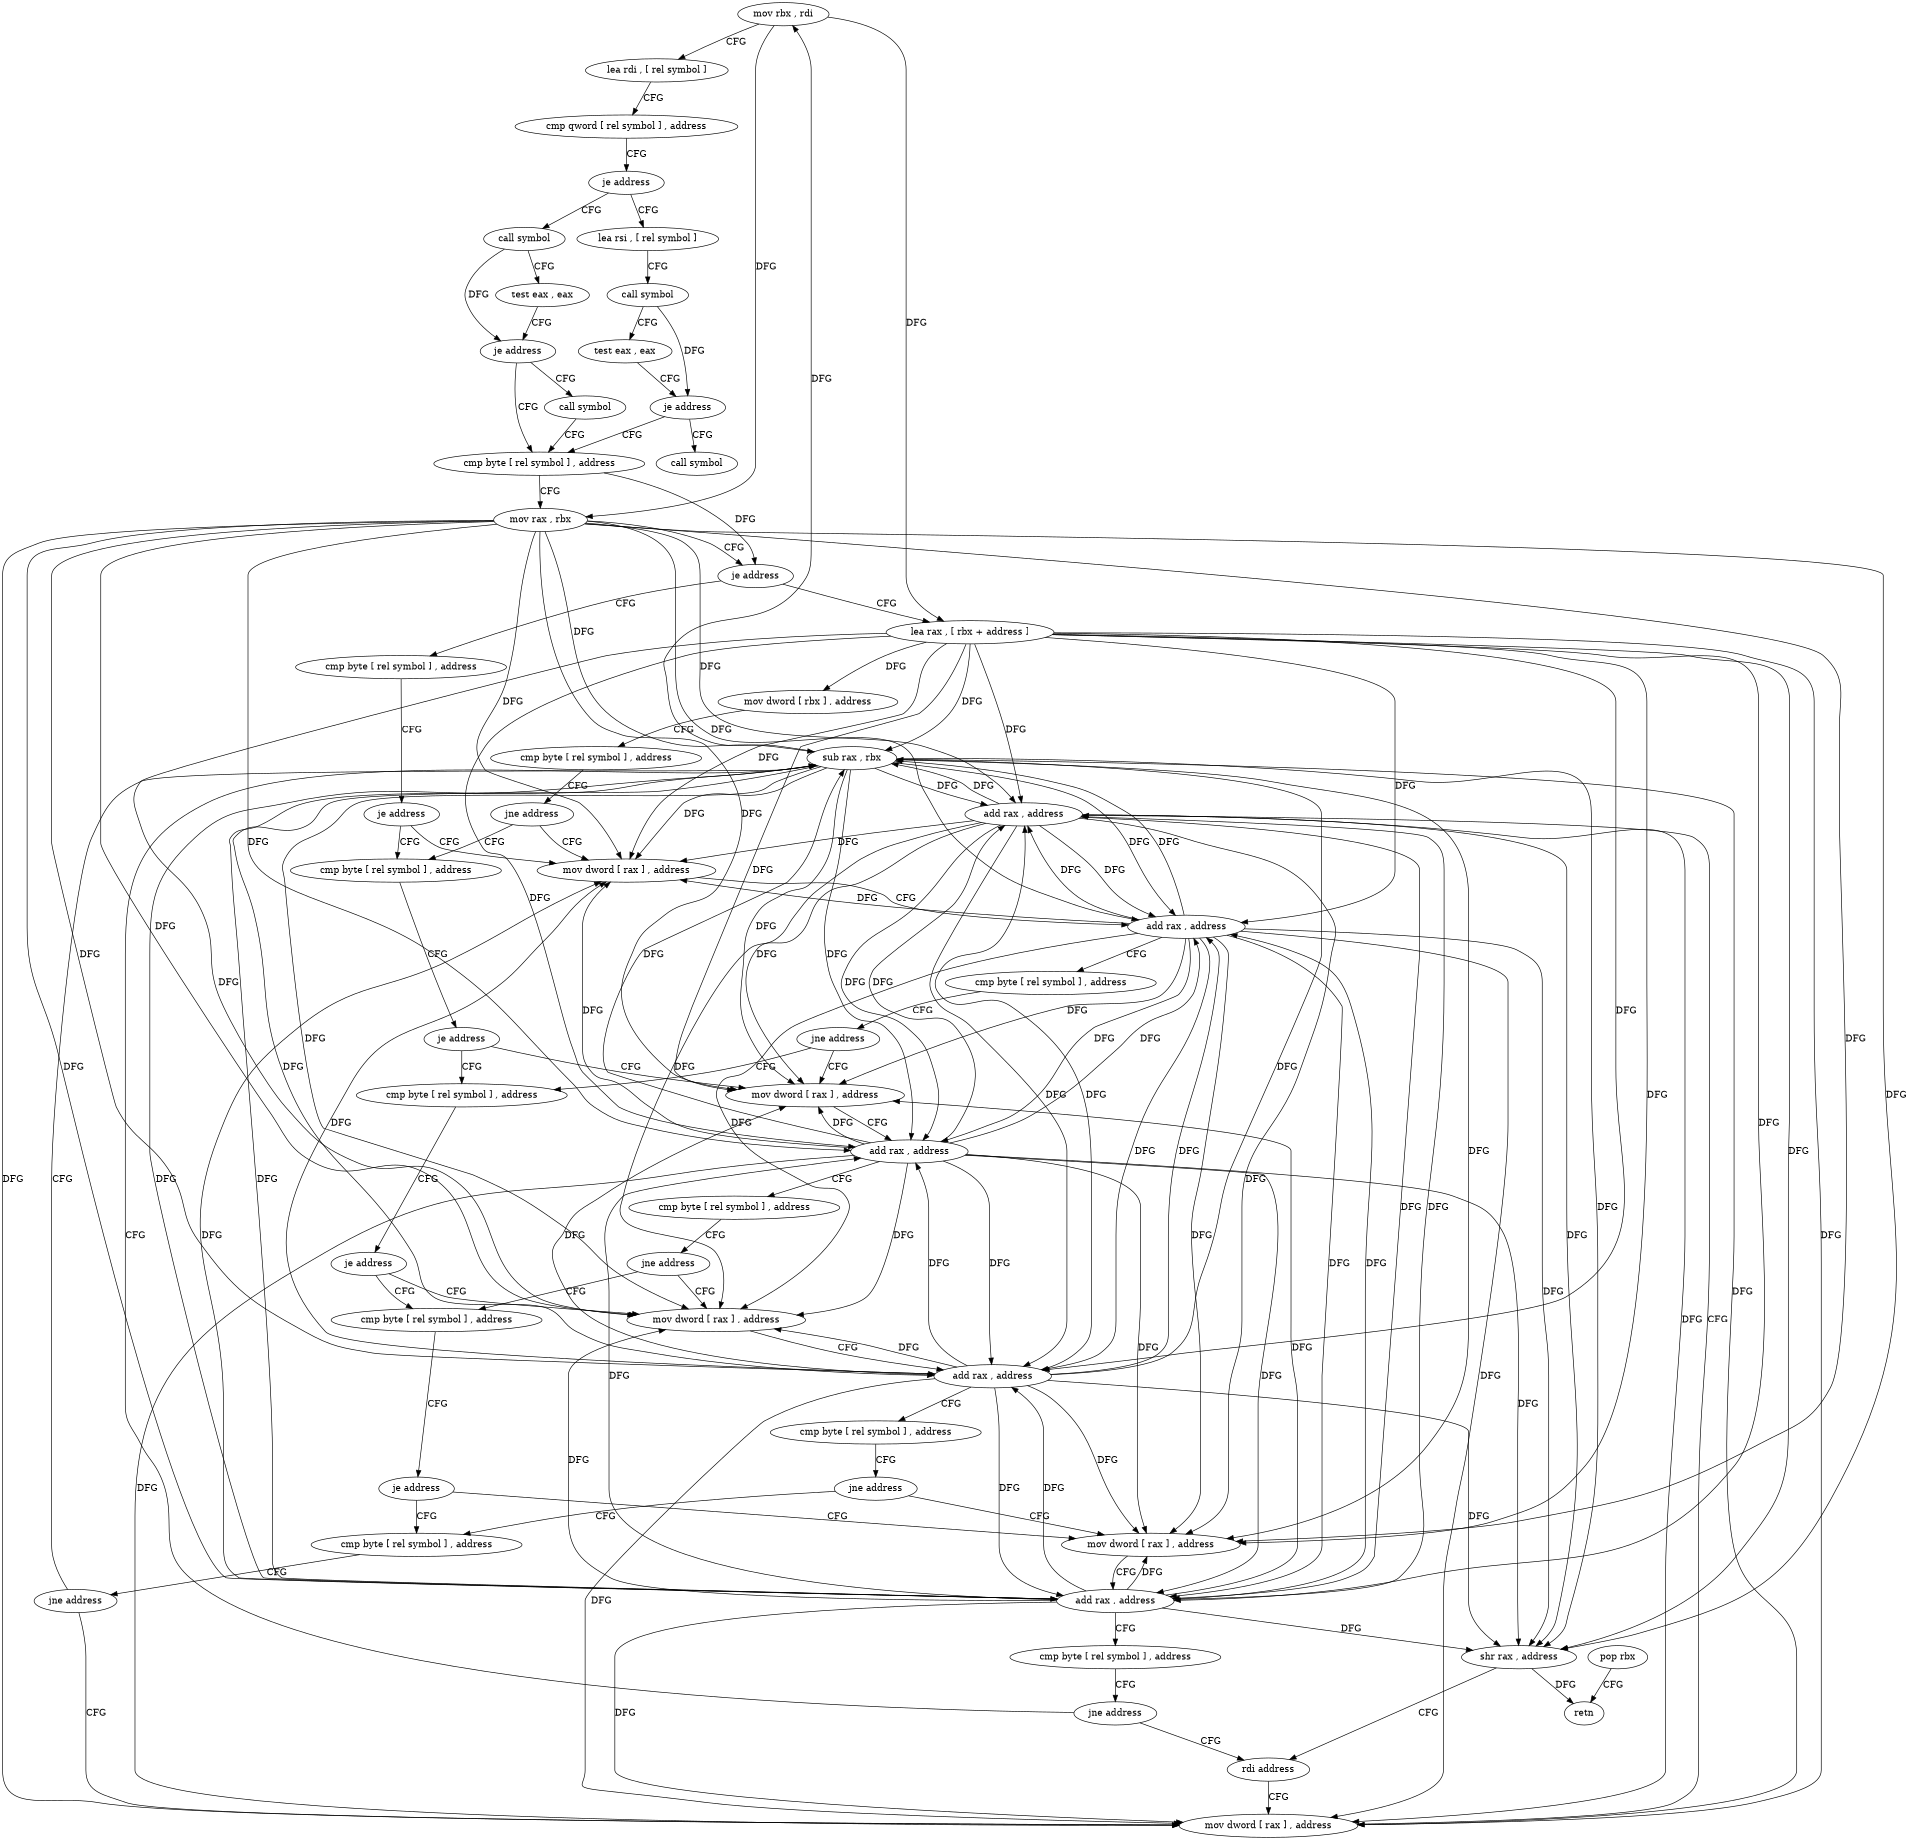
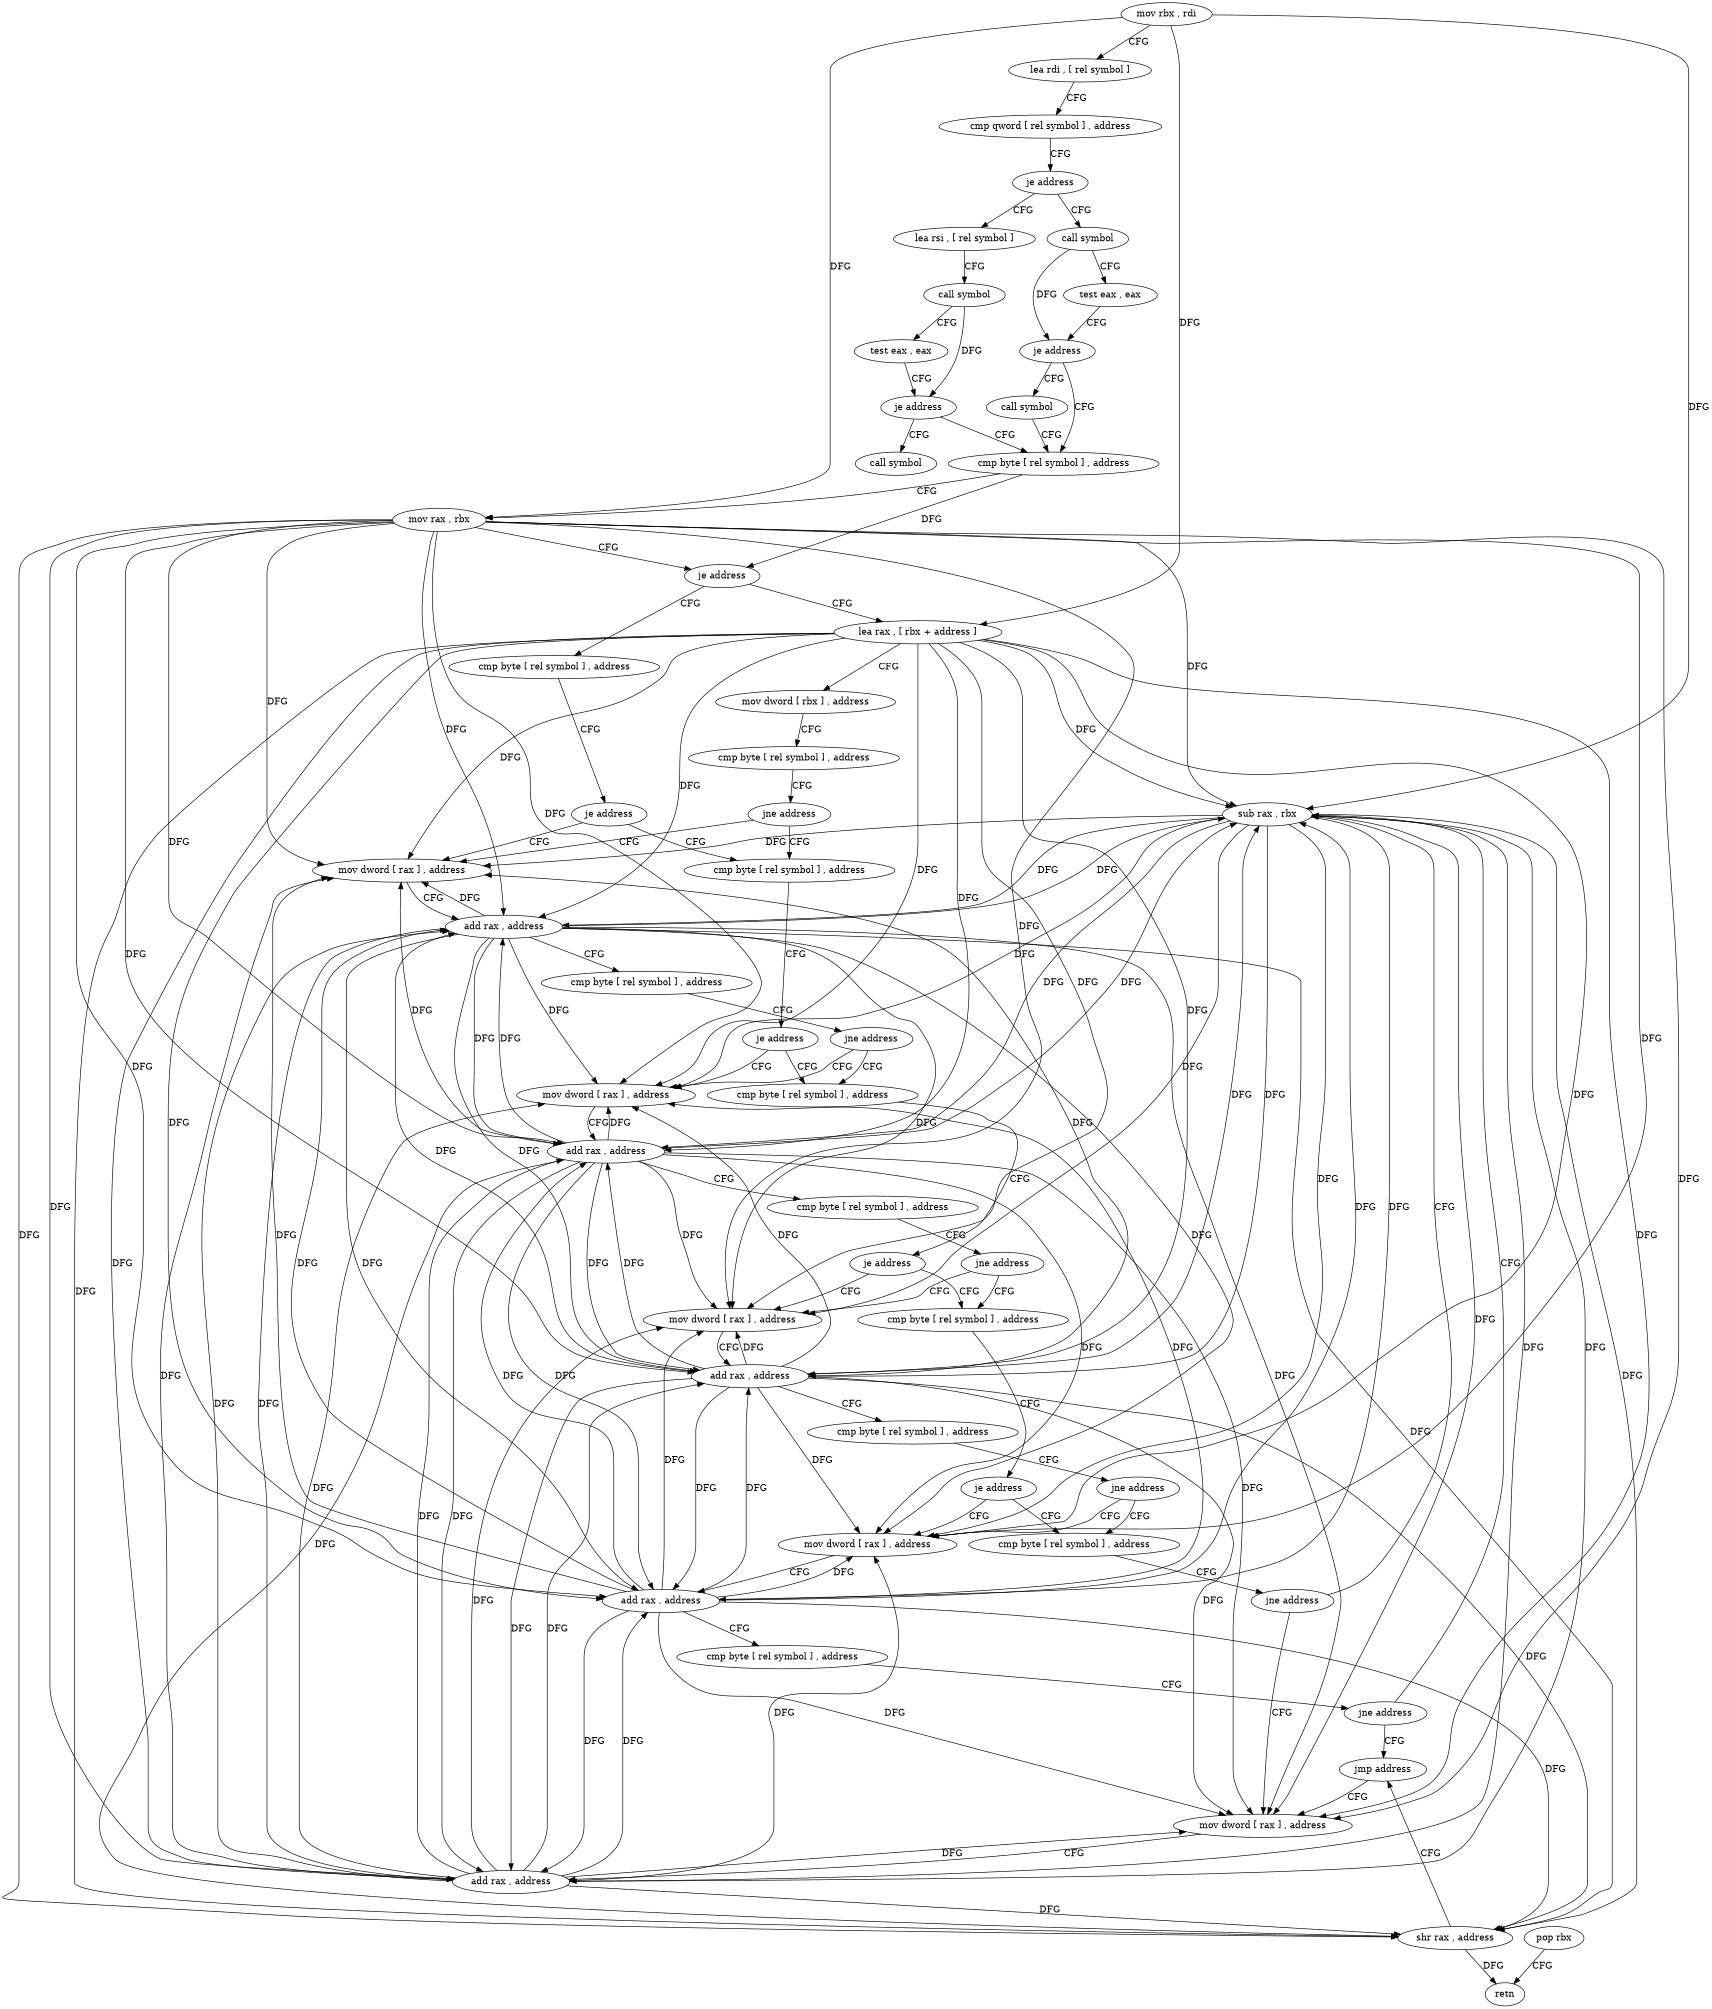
(811, 493) -> (1688, 333)
(896, 667) -> (889, 667)
(1268, 1770) -> (1383, 1770)
